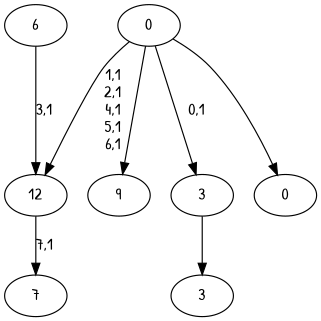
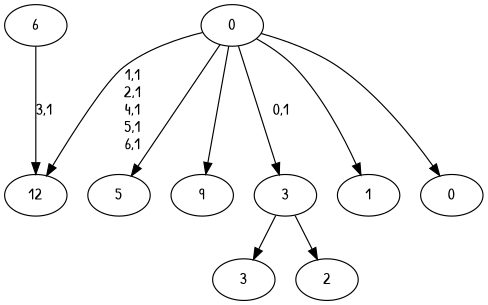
none -> (119, 195)
none -> (369, 195)
none -> (327, 280)
(36, 296) -> none
